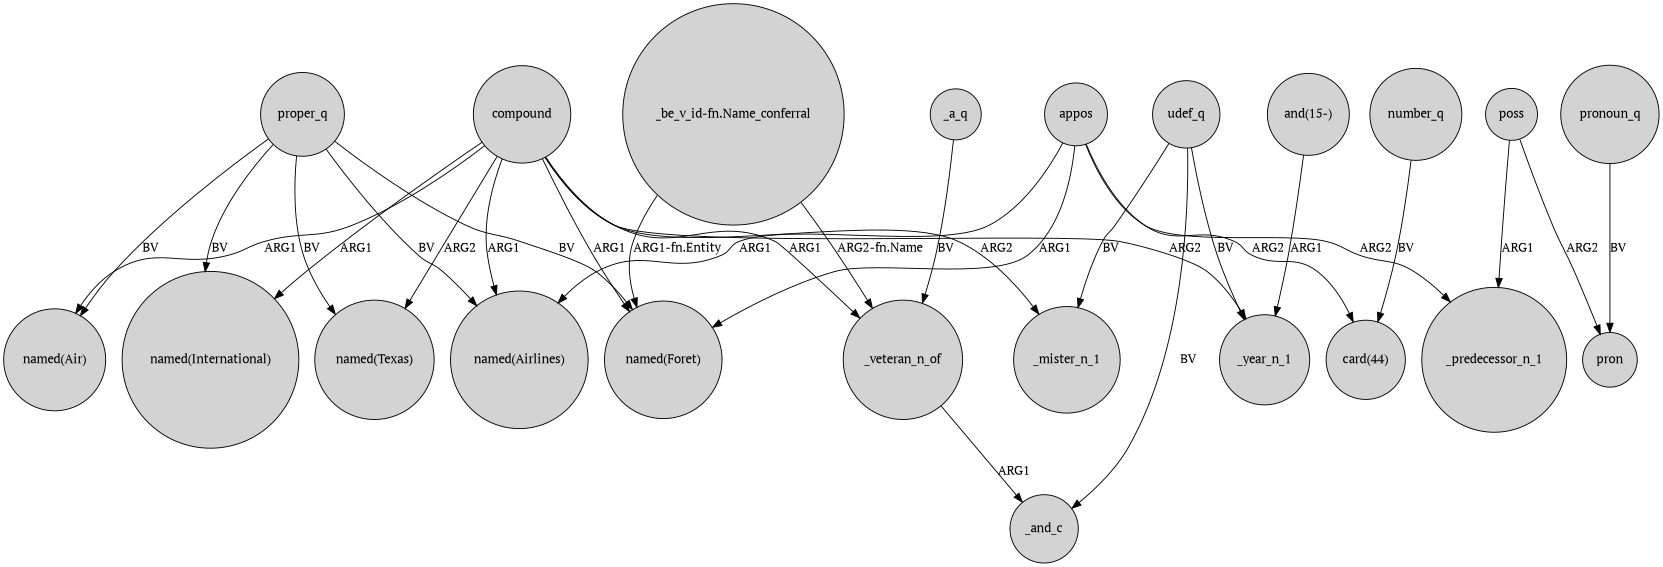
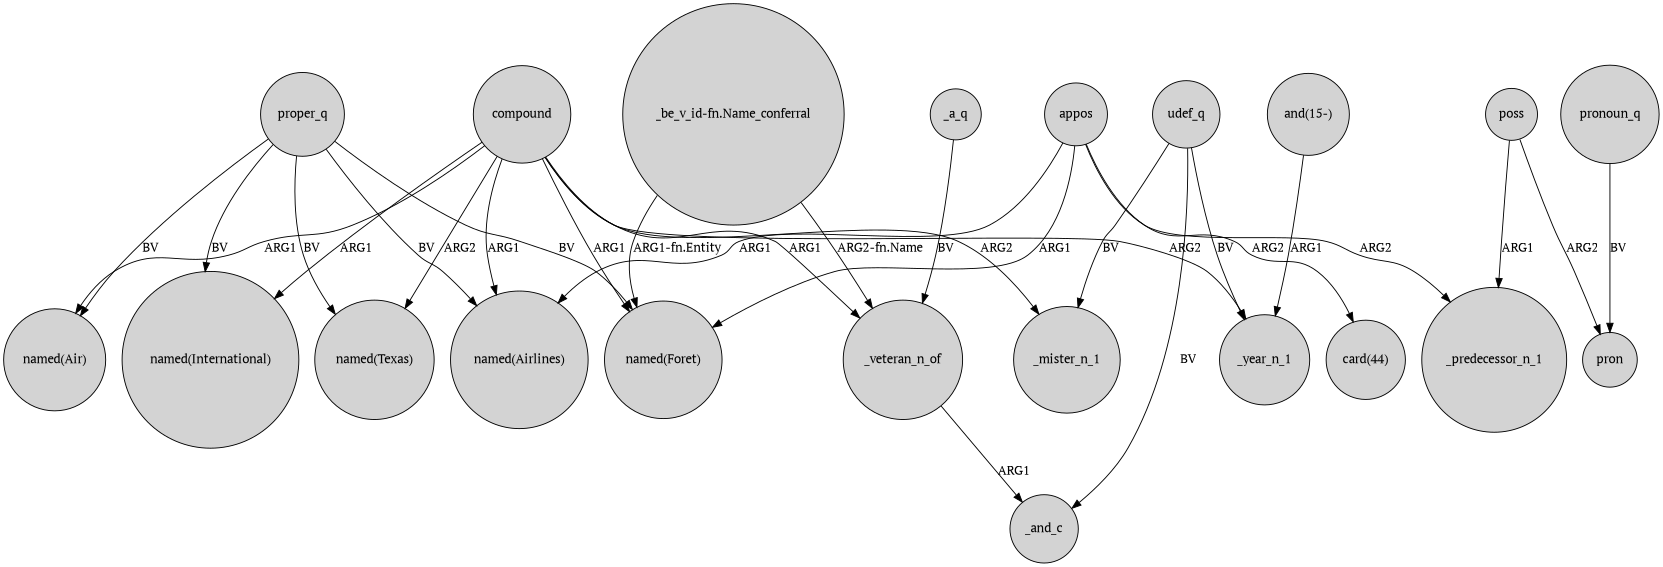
(1416, 114) -> none
